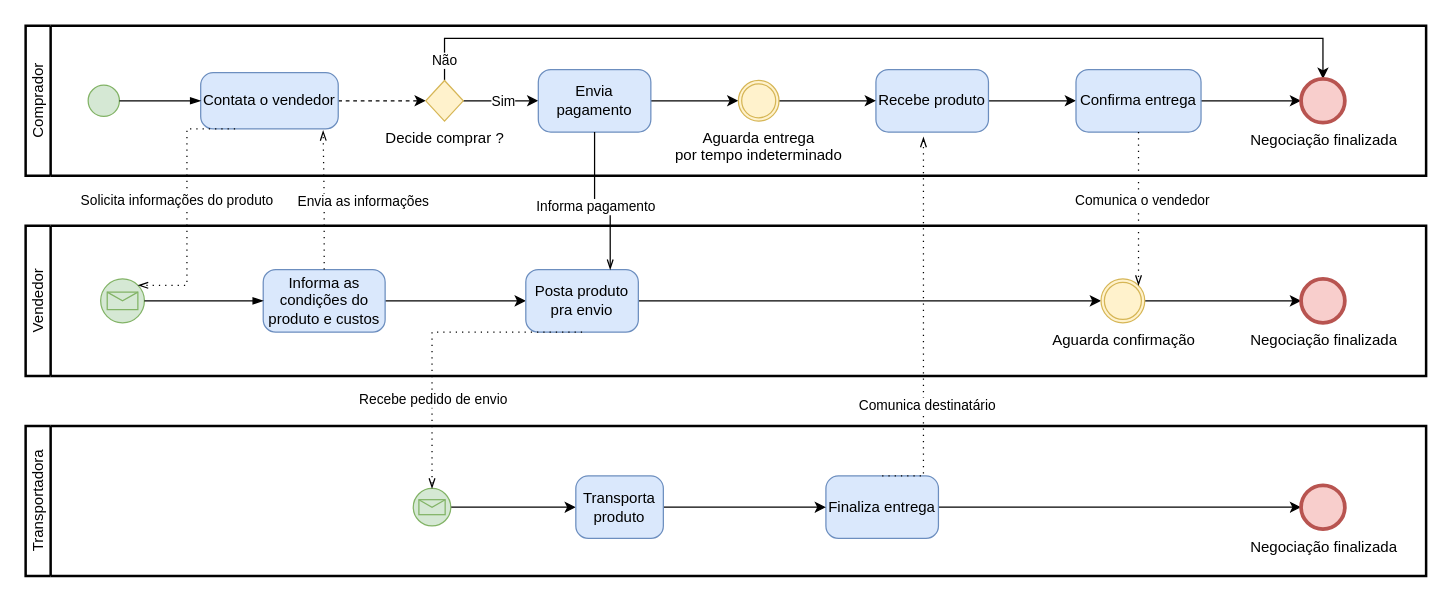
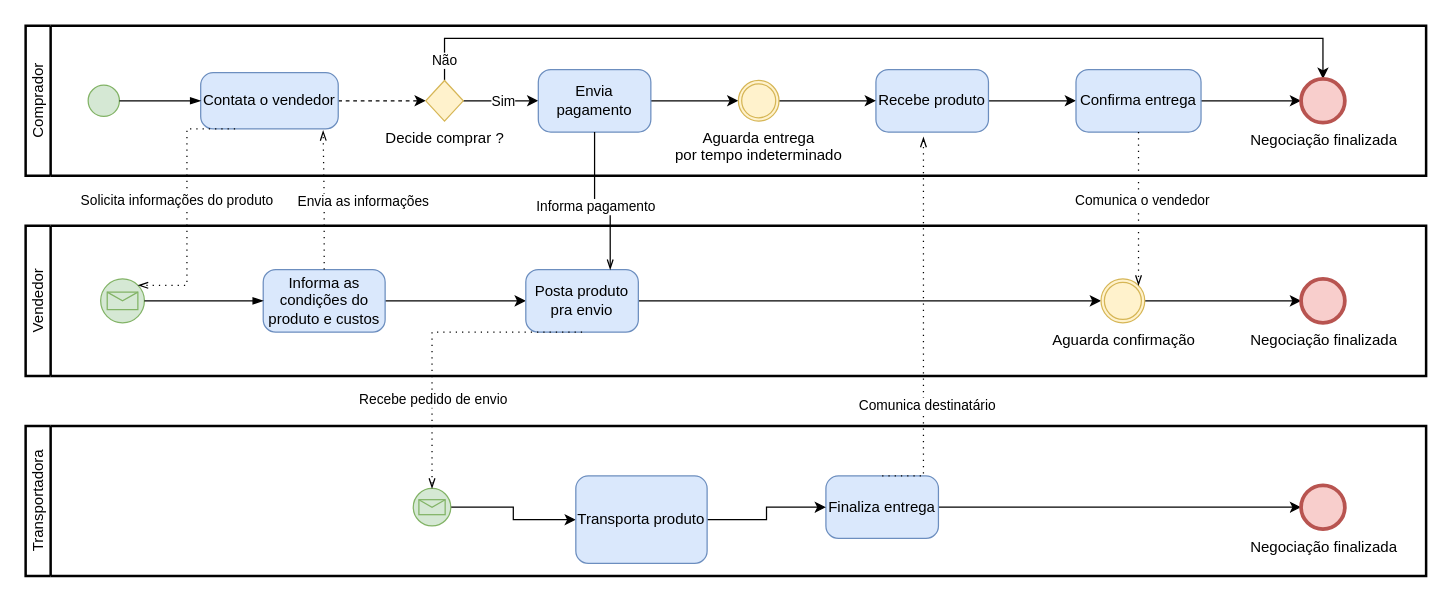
(619, 507) -> (641, 519)
